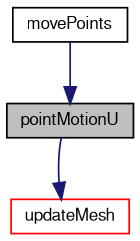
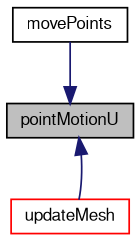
(59, 160) -> (82, 177)
